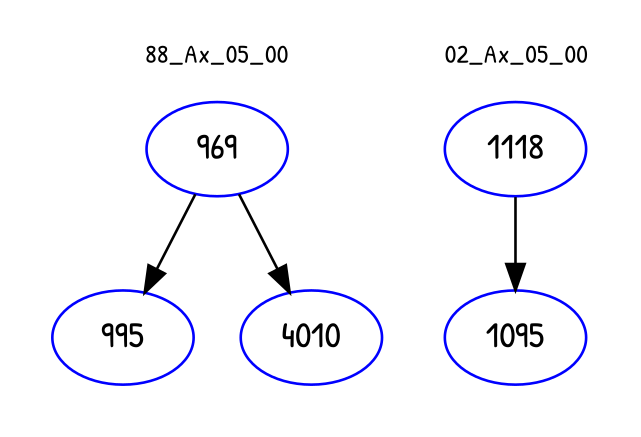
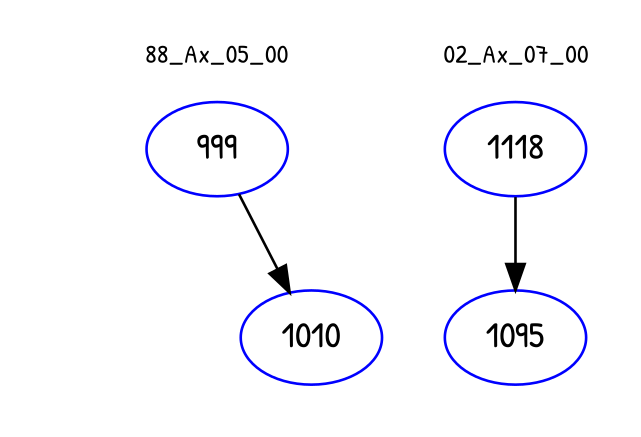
(517, 56) -> (517, 56)
(217, 149) -> (217, 149)
(123, 338) -> none
(311, 338) -> (311, 338)
